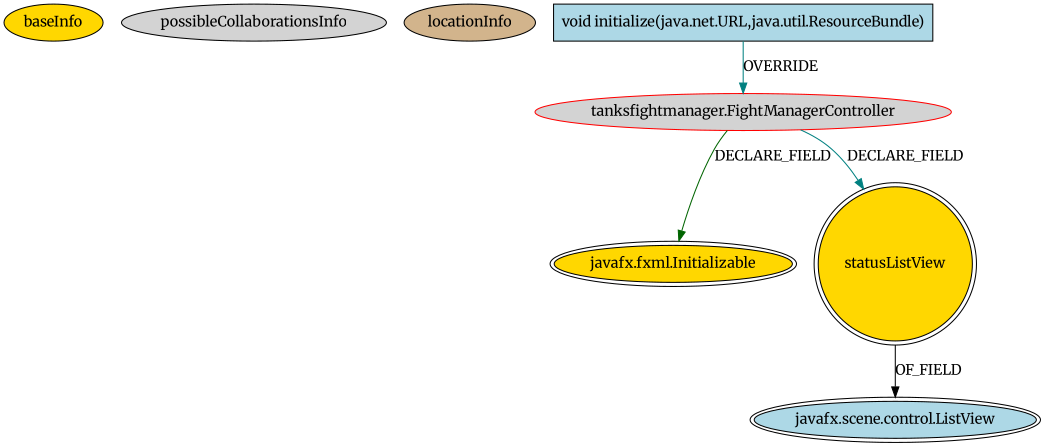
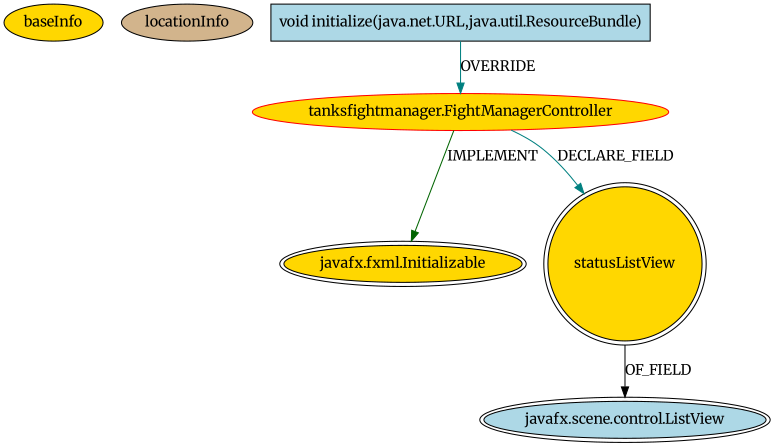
(254, 23) -> none
(743, 112) -> (461, 112)
(773, 157) -> (493, 157)
